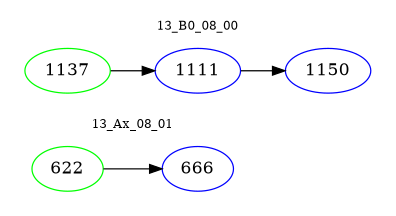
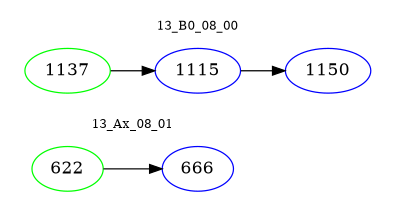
(198, 71) -> (198, 71)
